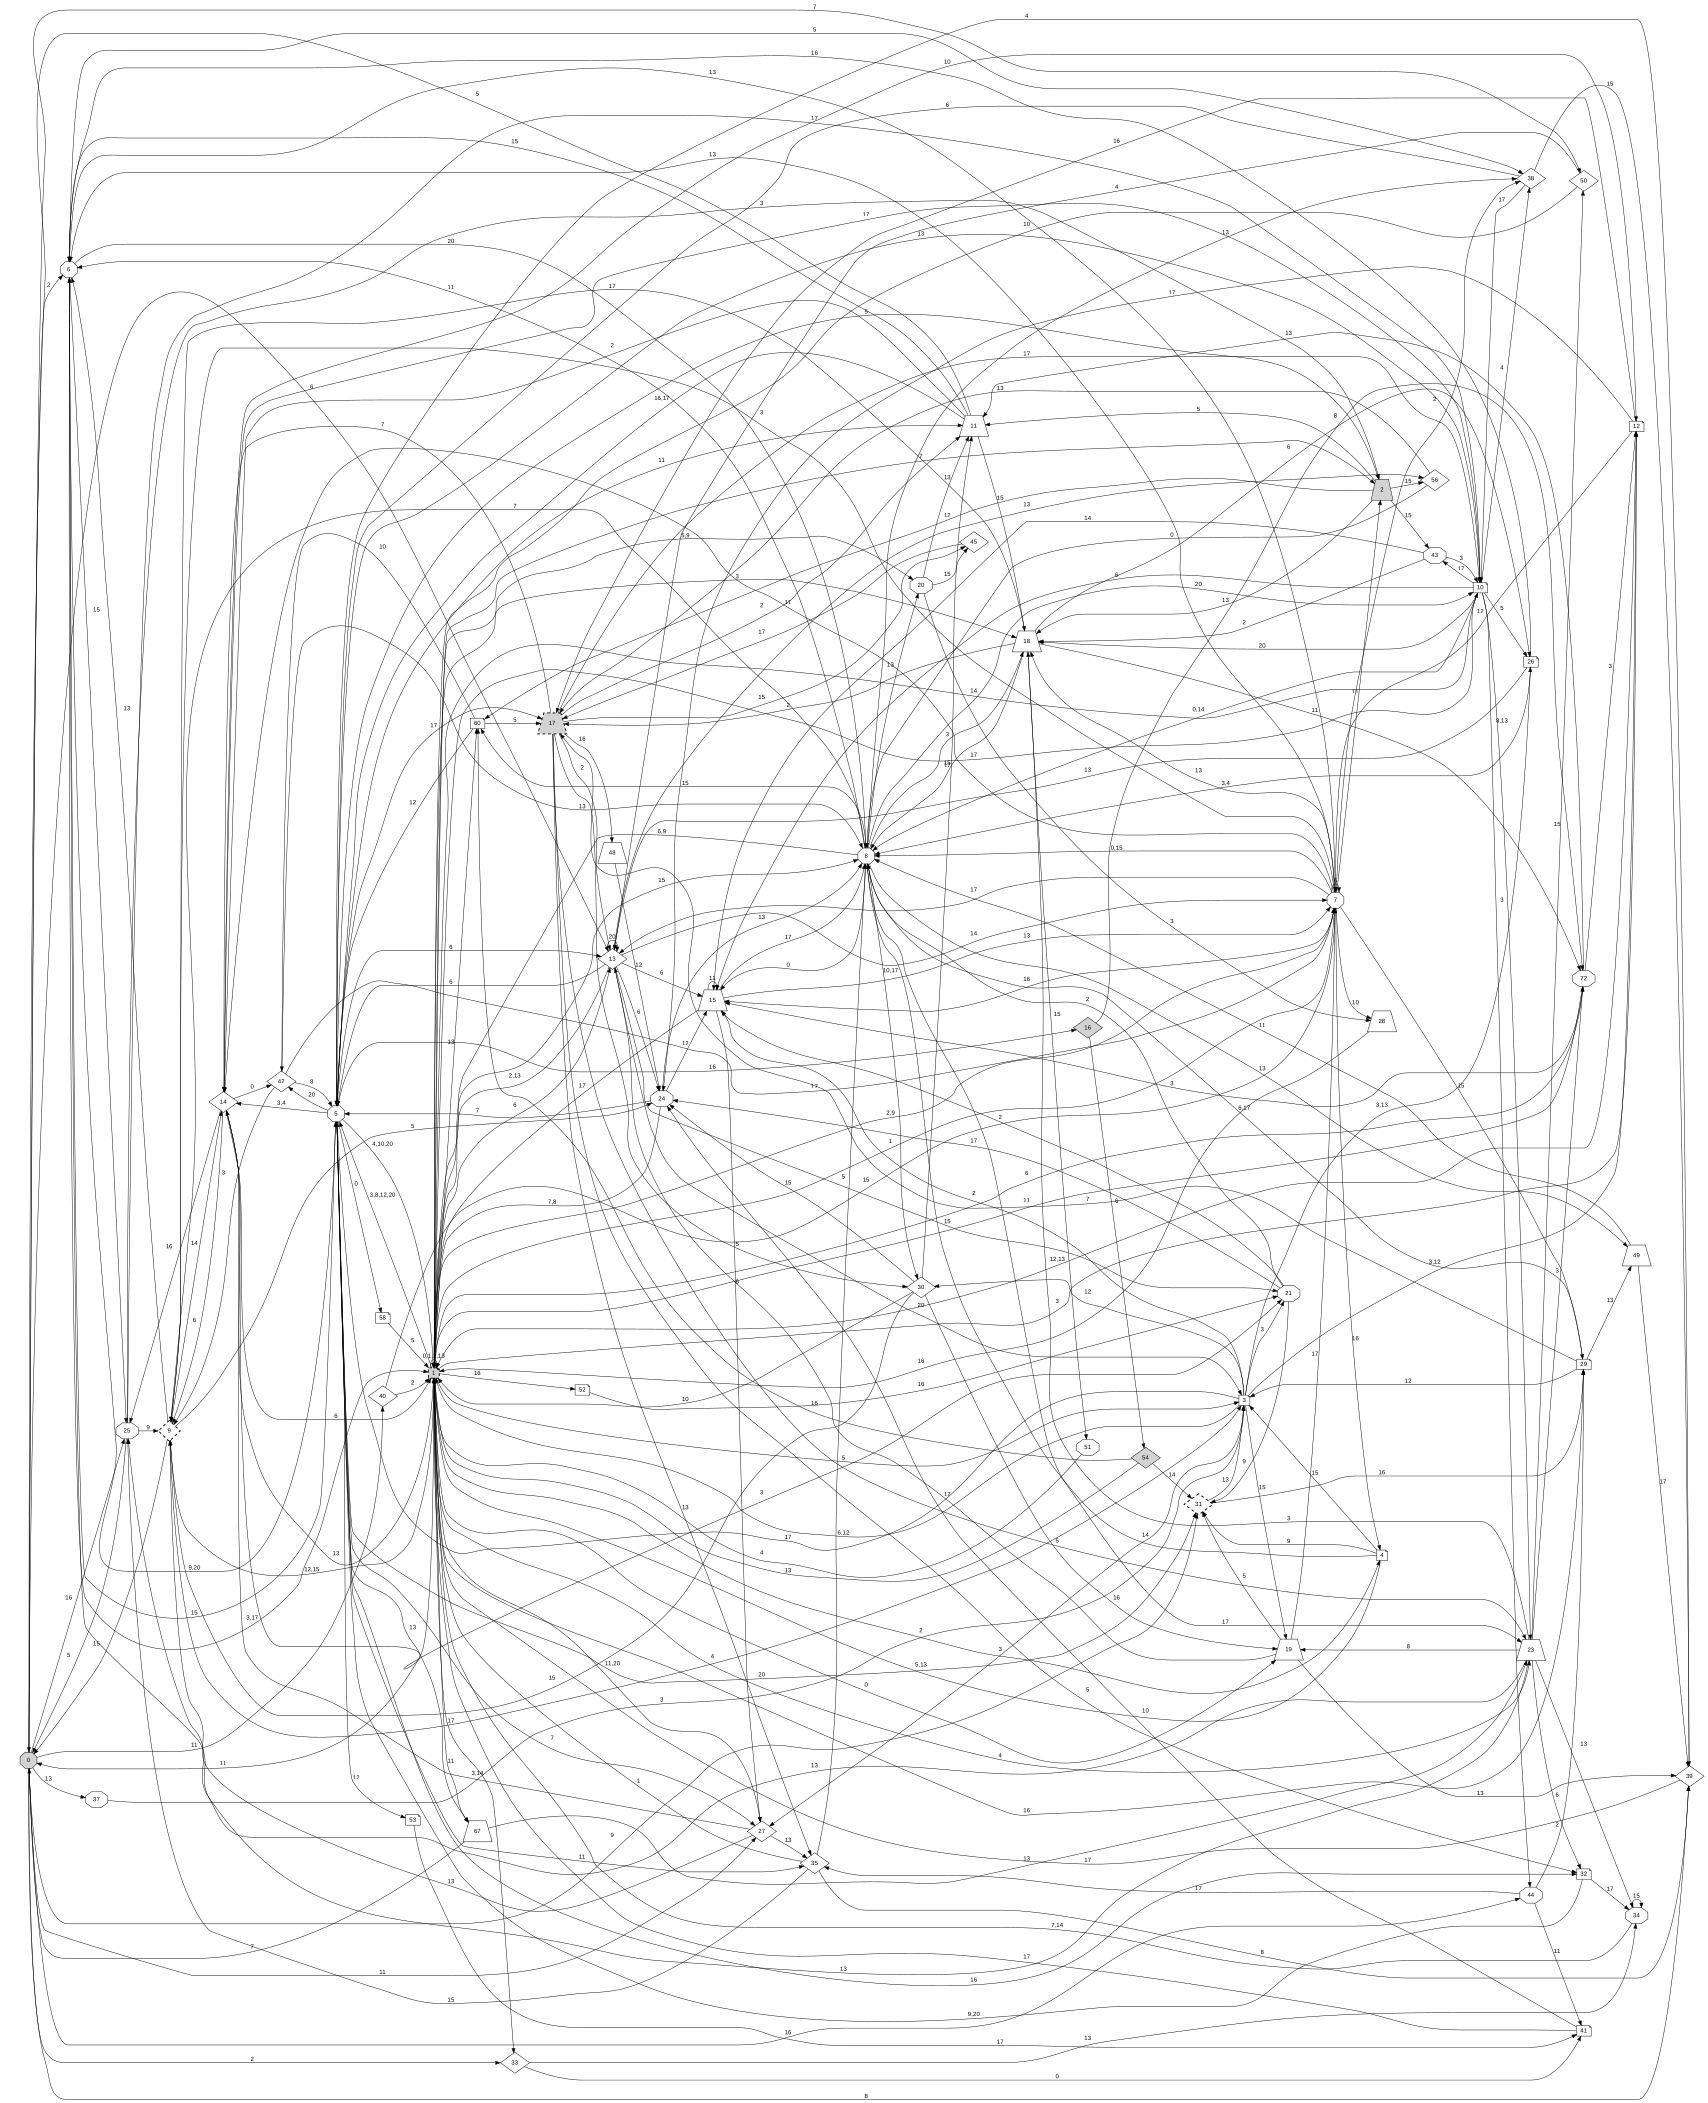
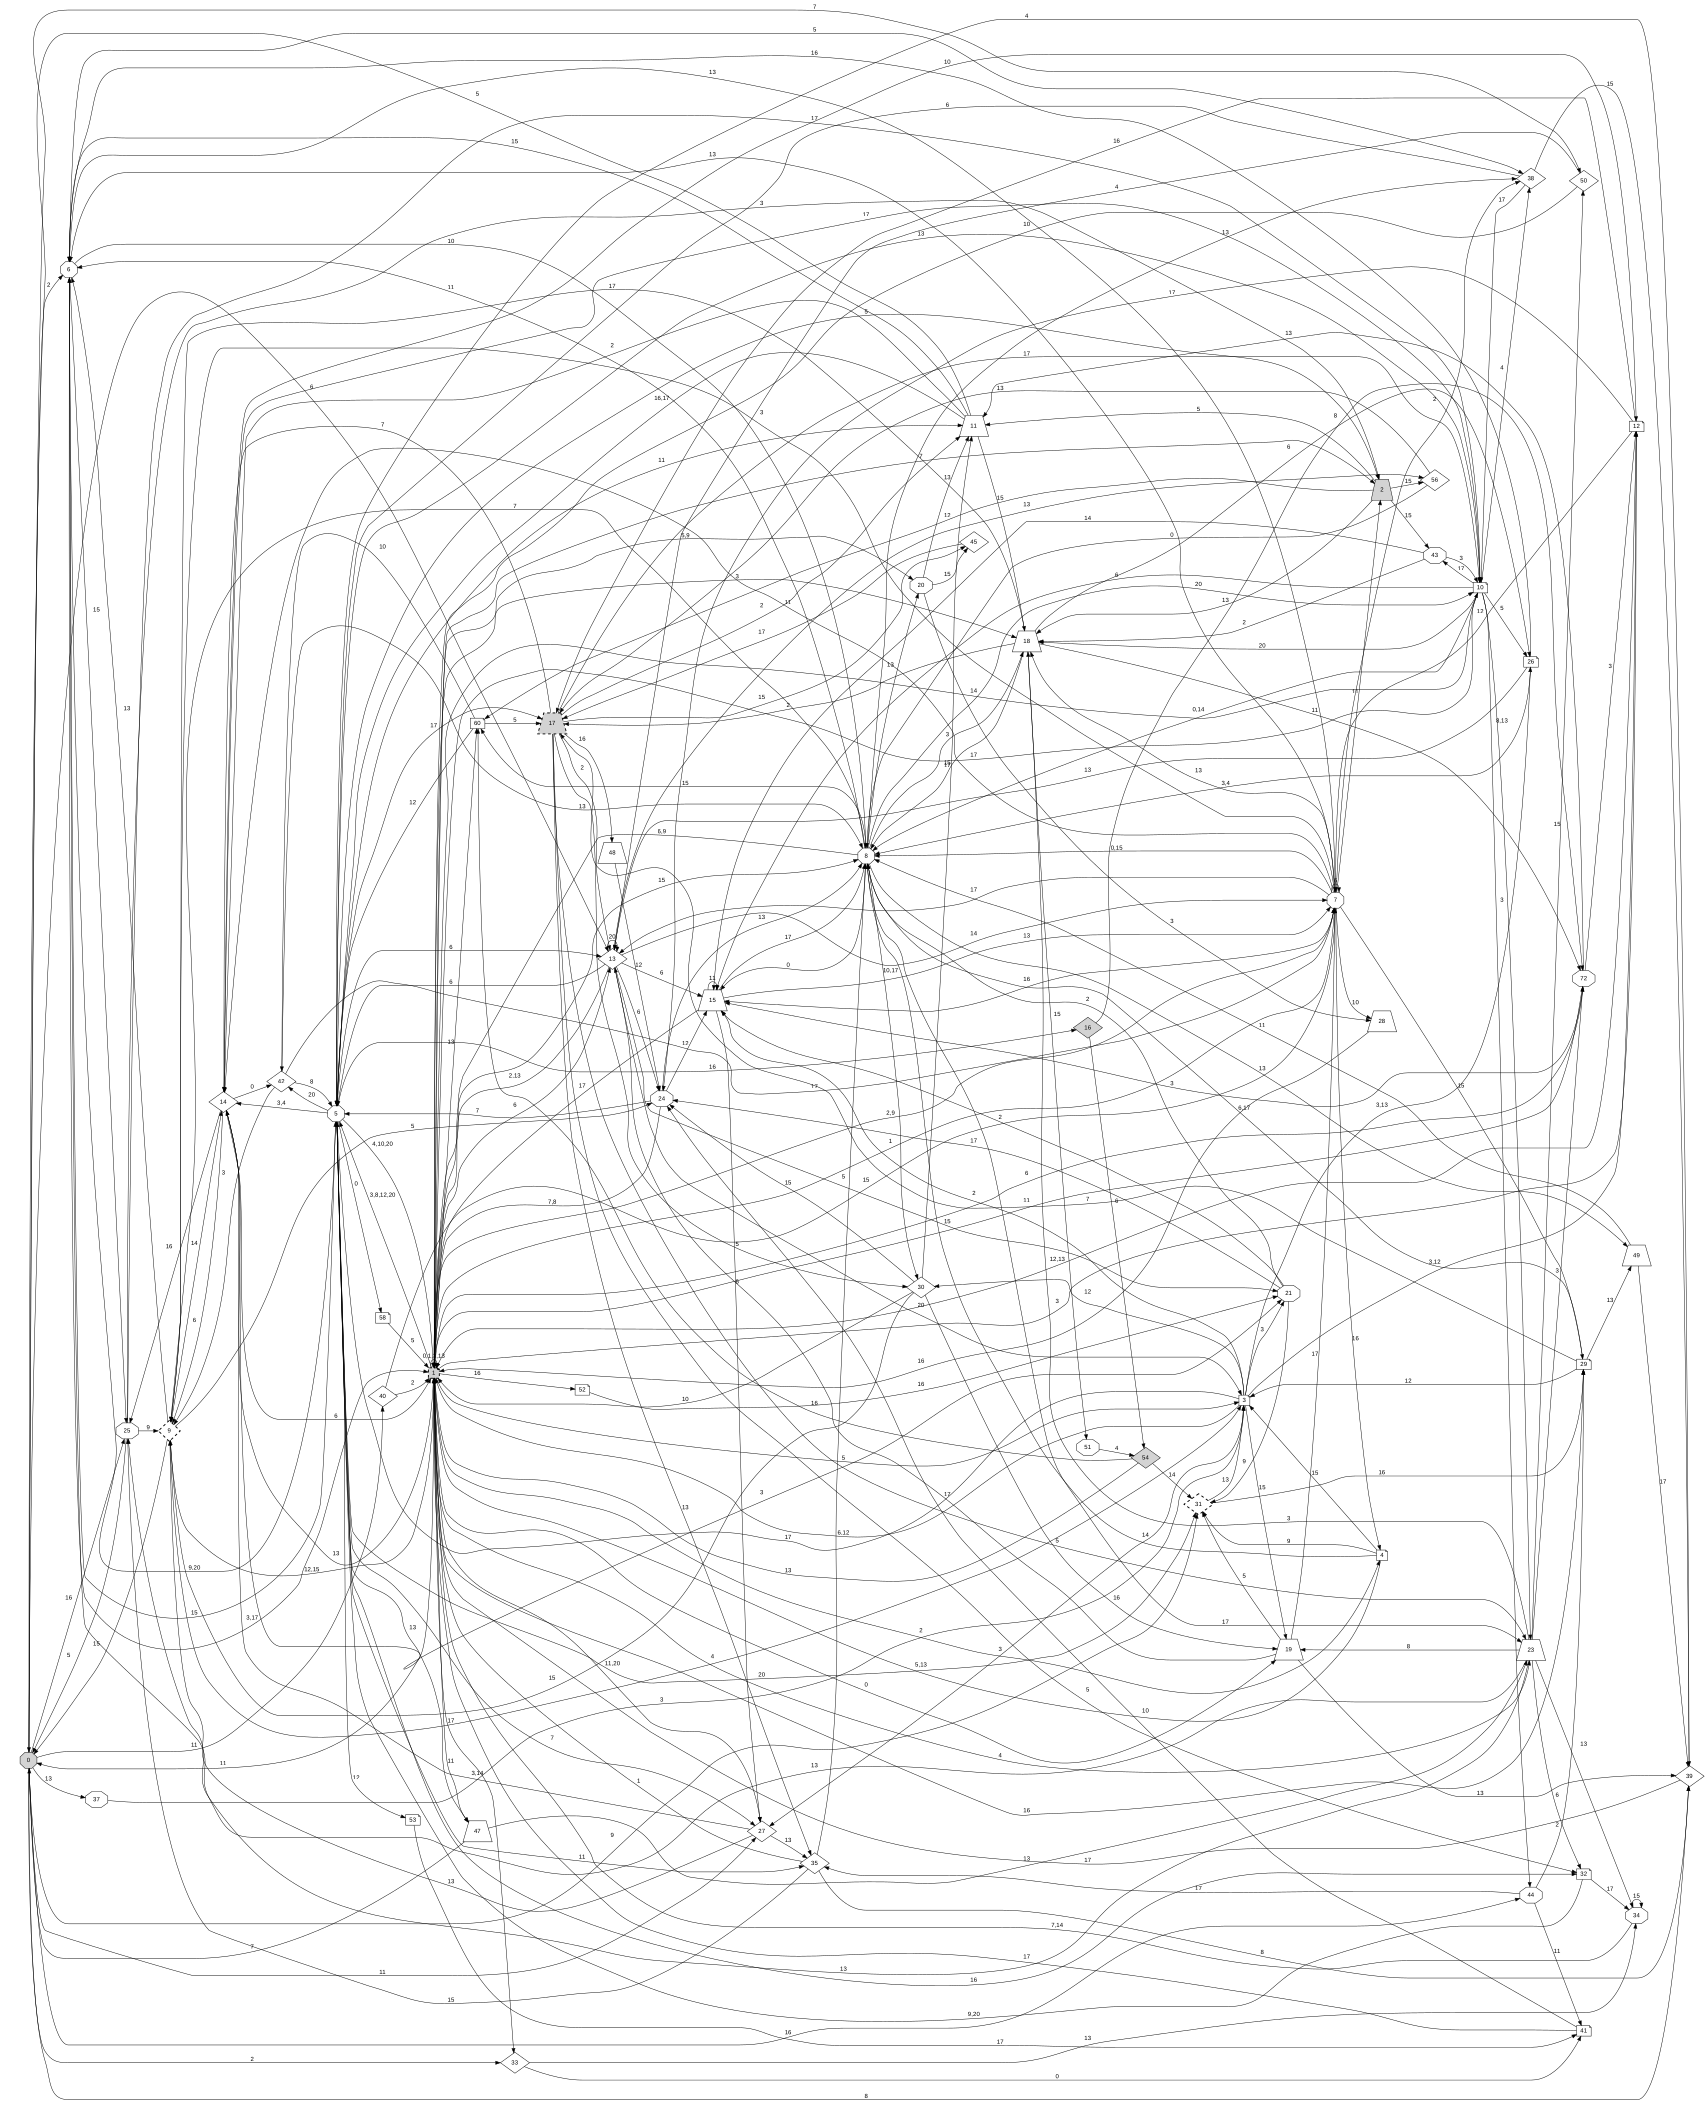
(451, 241) -> (451, 241)
(740, 1553) -> (1114, 1452)
(478, 1831) -> (478, 1831)
